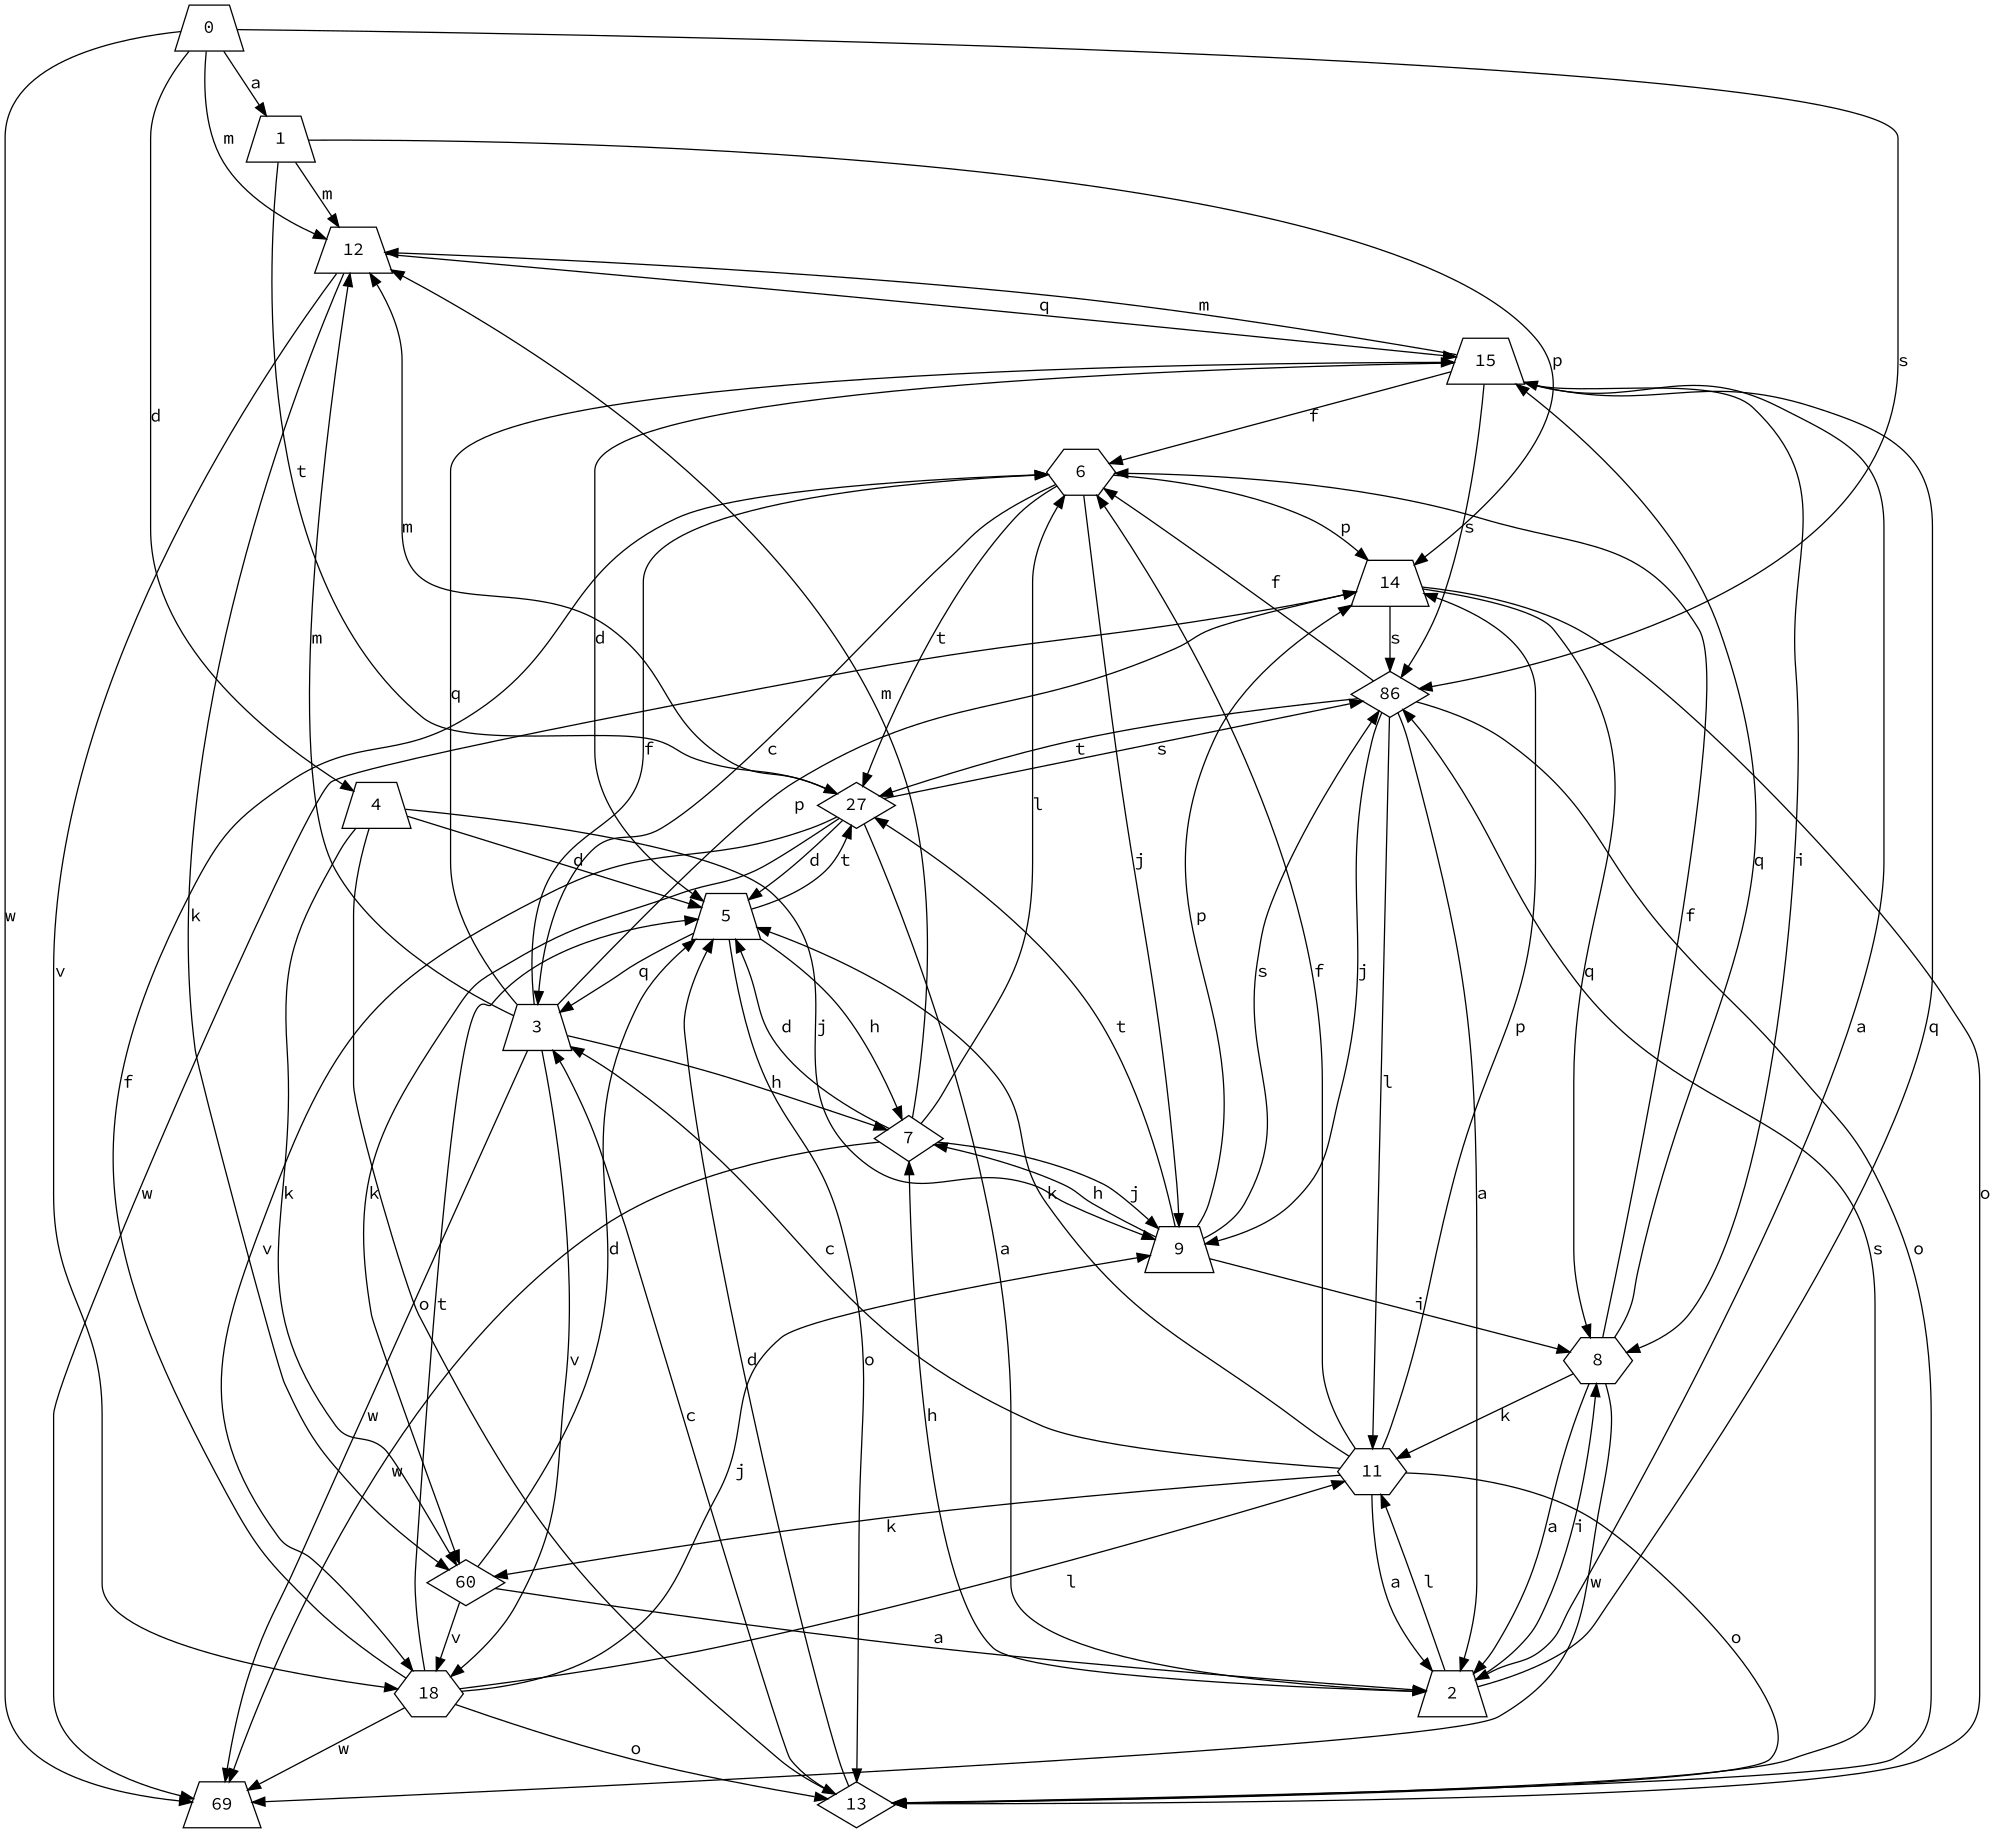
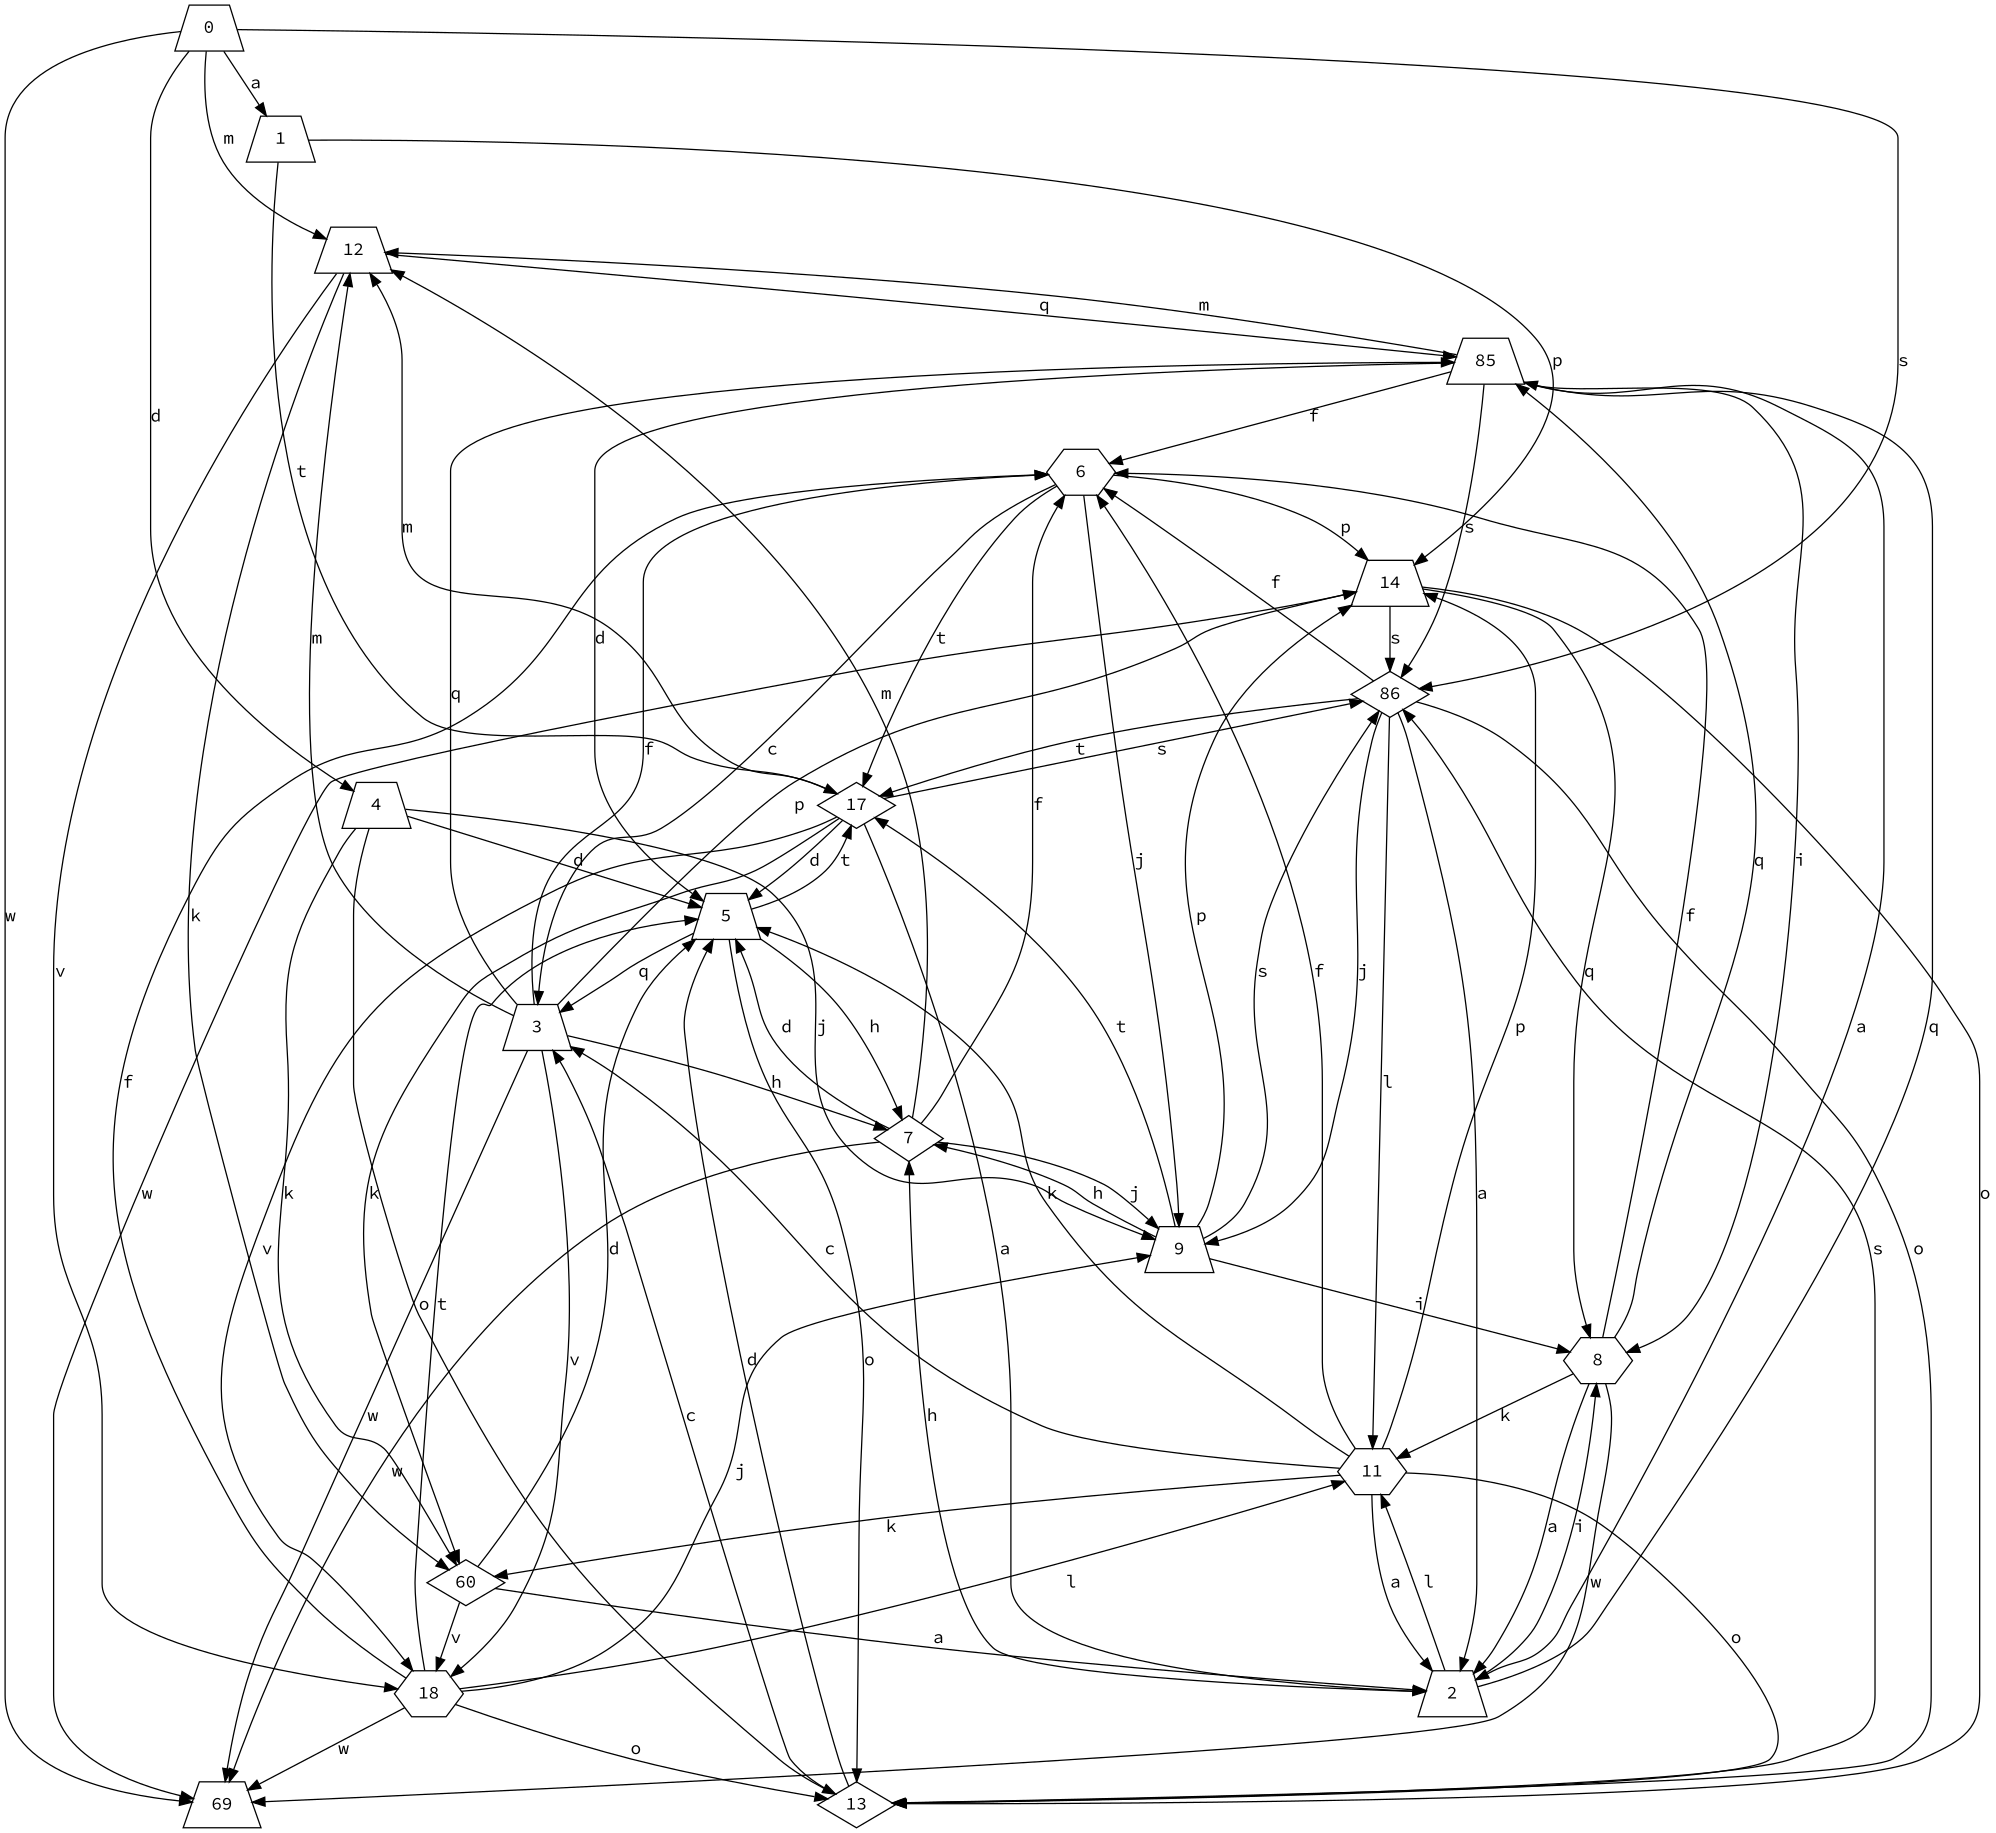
(314, 189) -> none
(1486, 361) -> (1486, 361)
(856, 805) -> (856, 805)
(1038, 805) -> (1038, 805)
